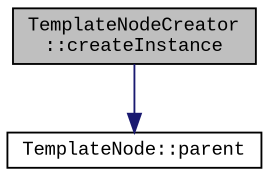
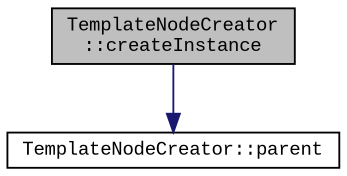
(134, 150) -> (173, 150)
